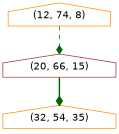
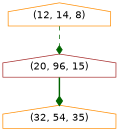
(59, 16) -> (59, 16)
(59, 67) -> (59, 67)
